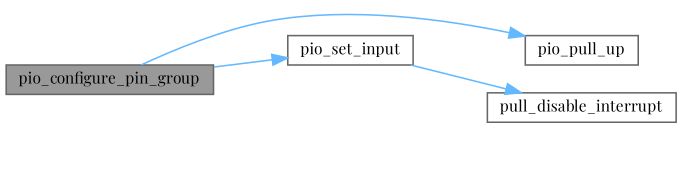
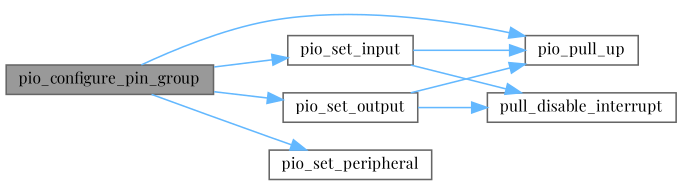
none -> (461, 50)
none -> (350, 108)
none -> (350, 165)
